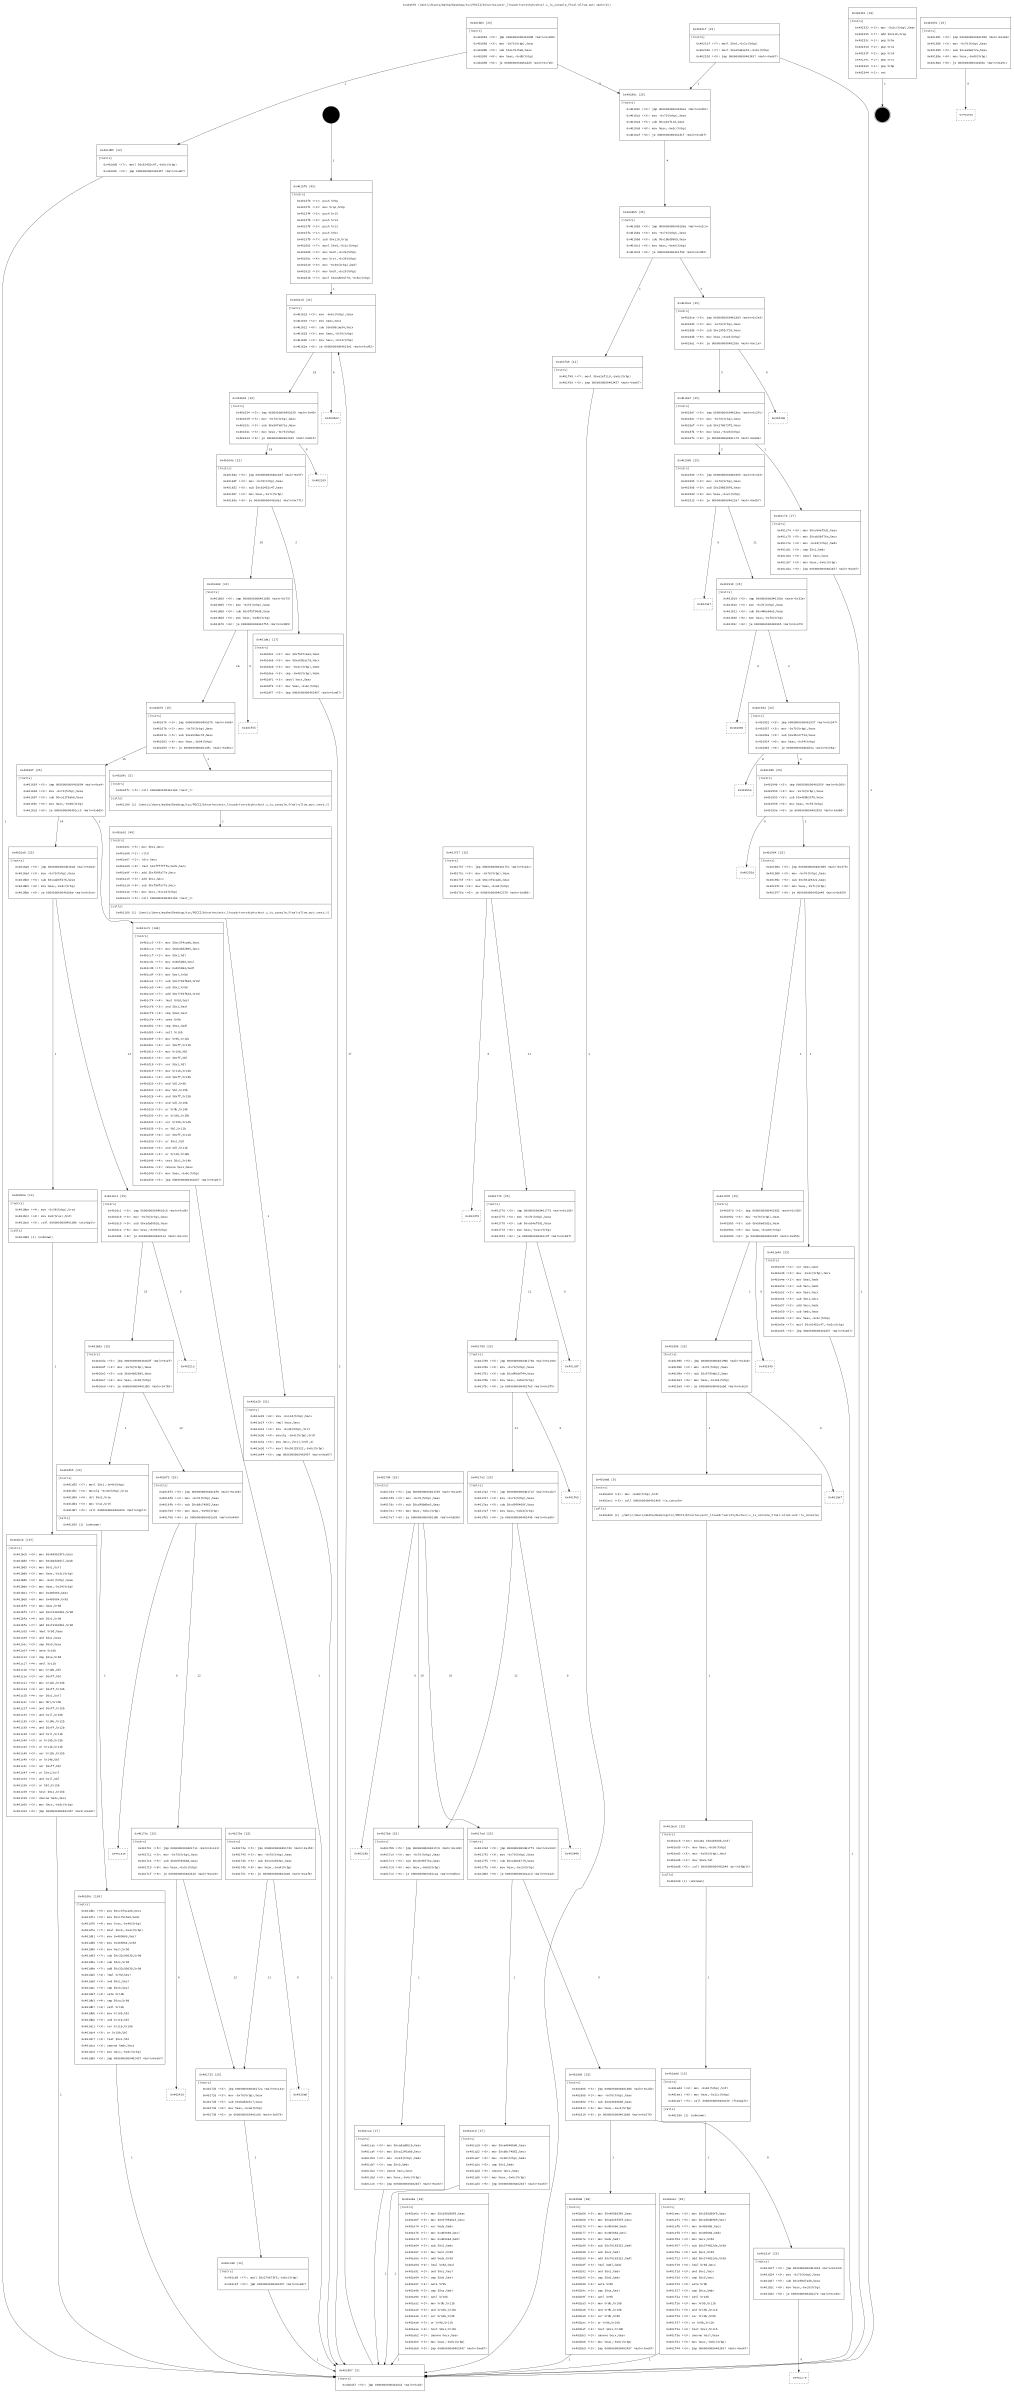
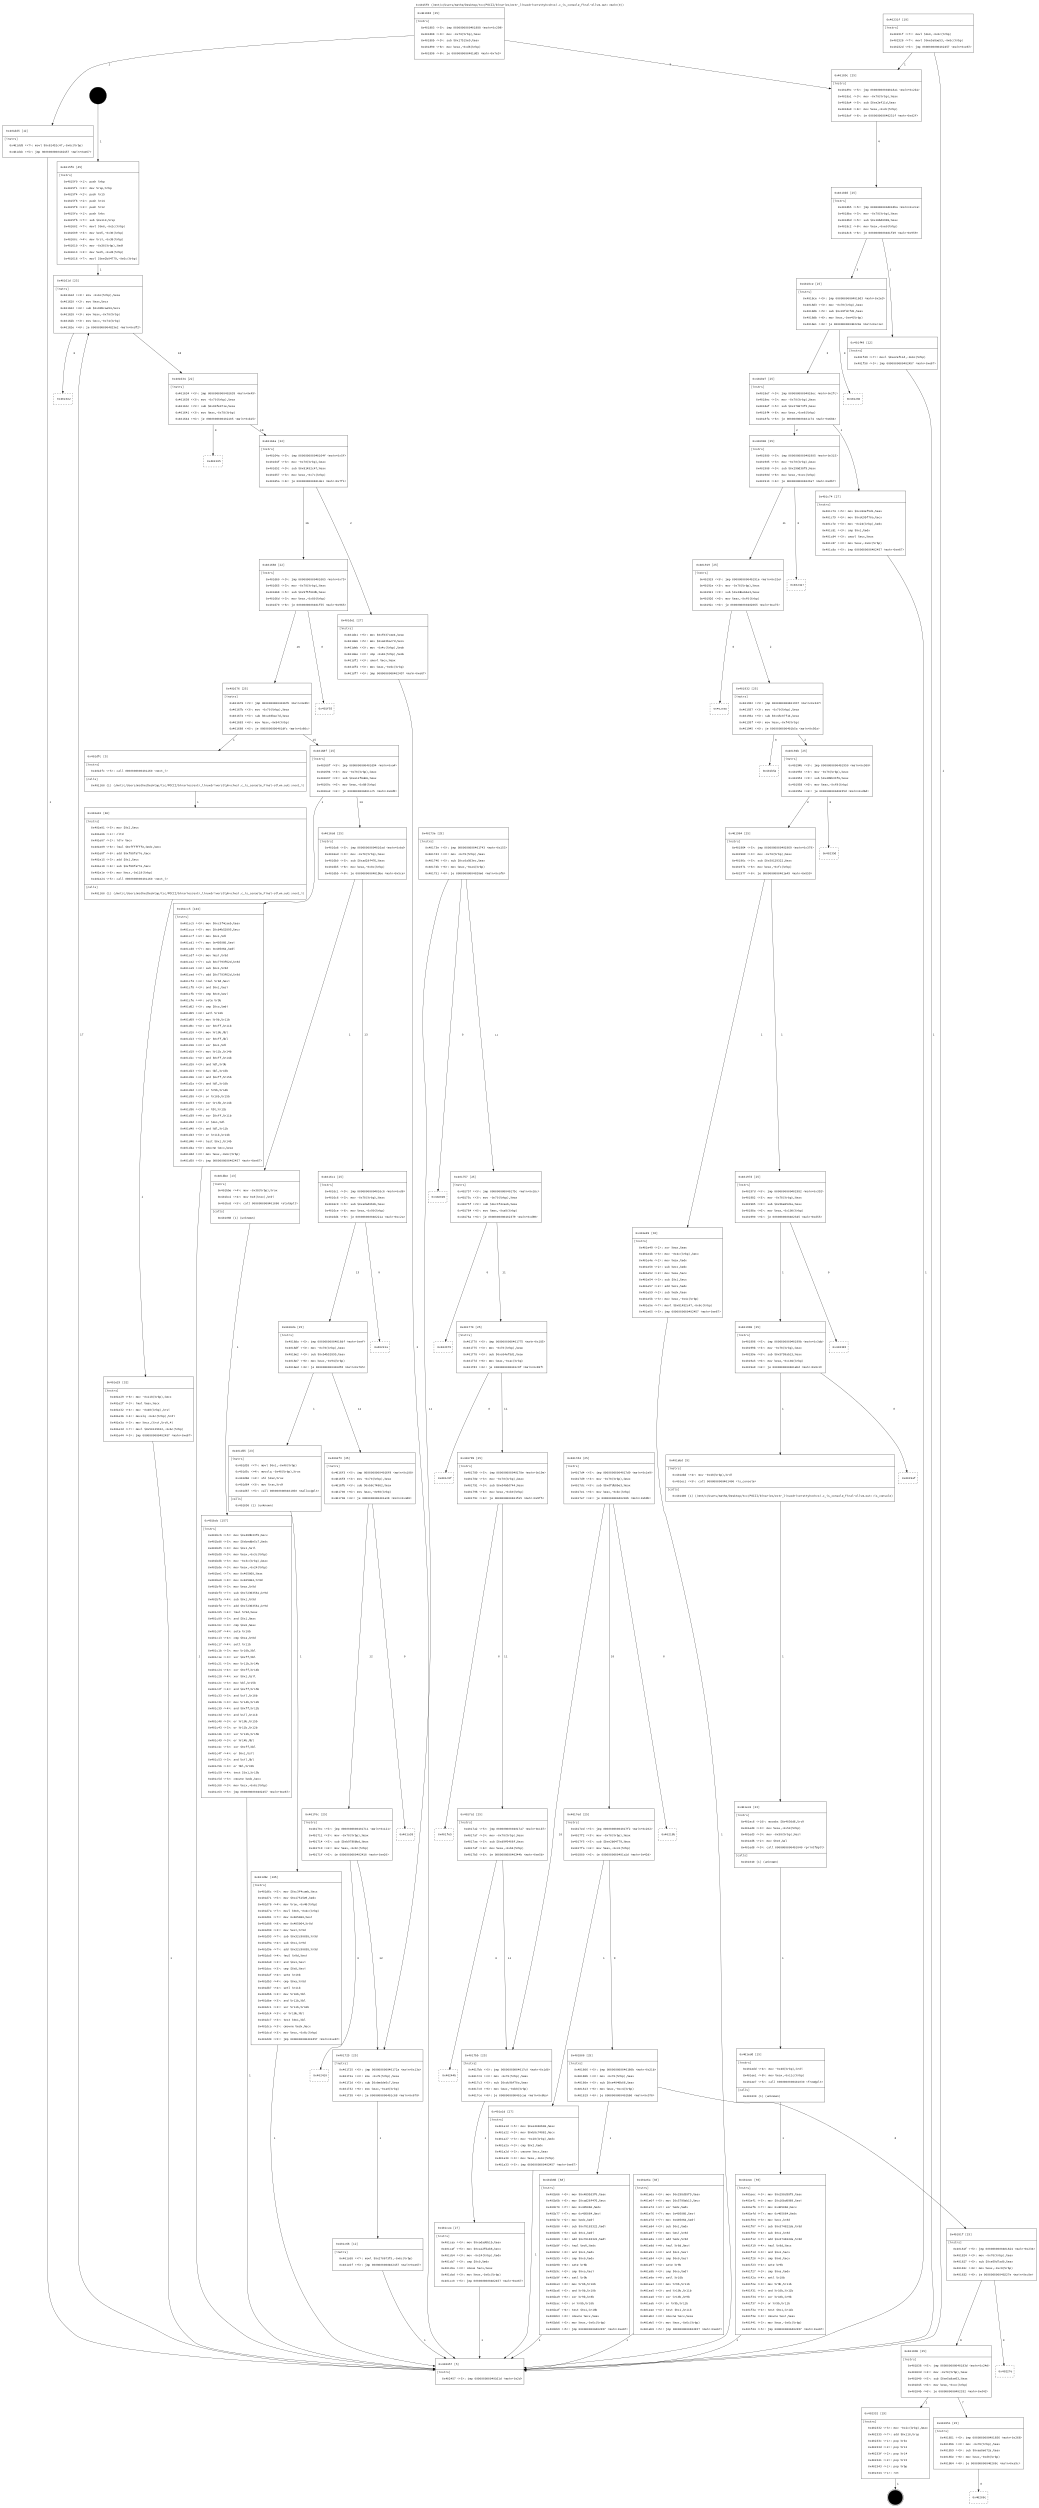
none -> (480, 1024)
none -> (946, 2371)
